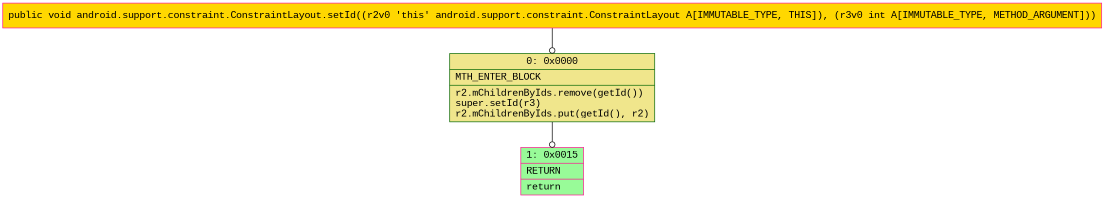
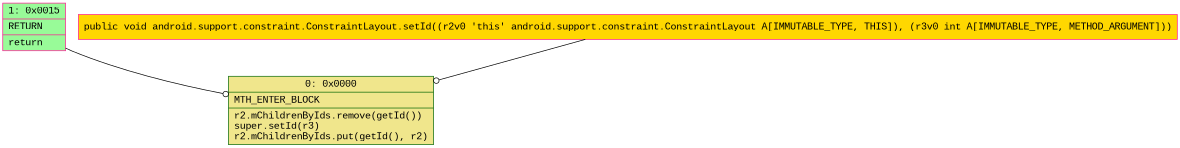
(552, 132) -> (143, 75)
